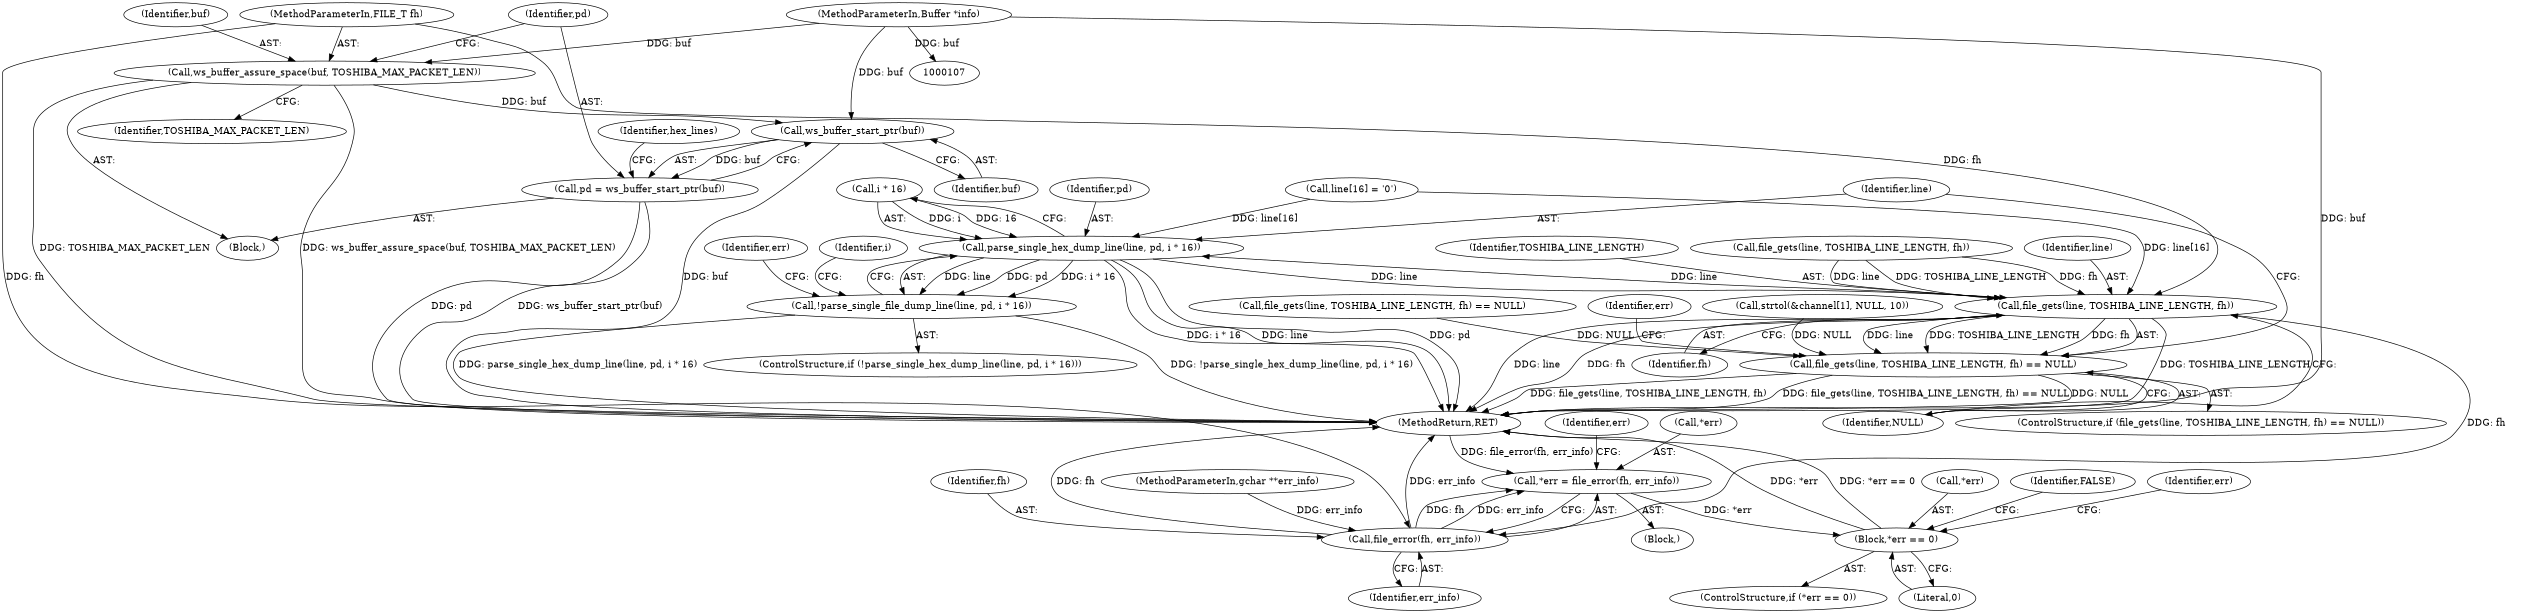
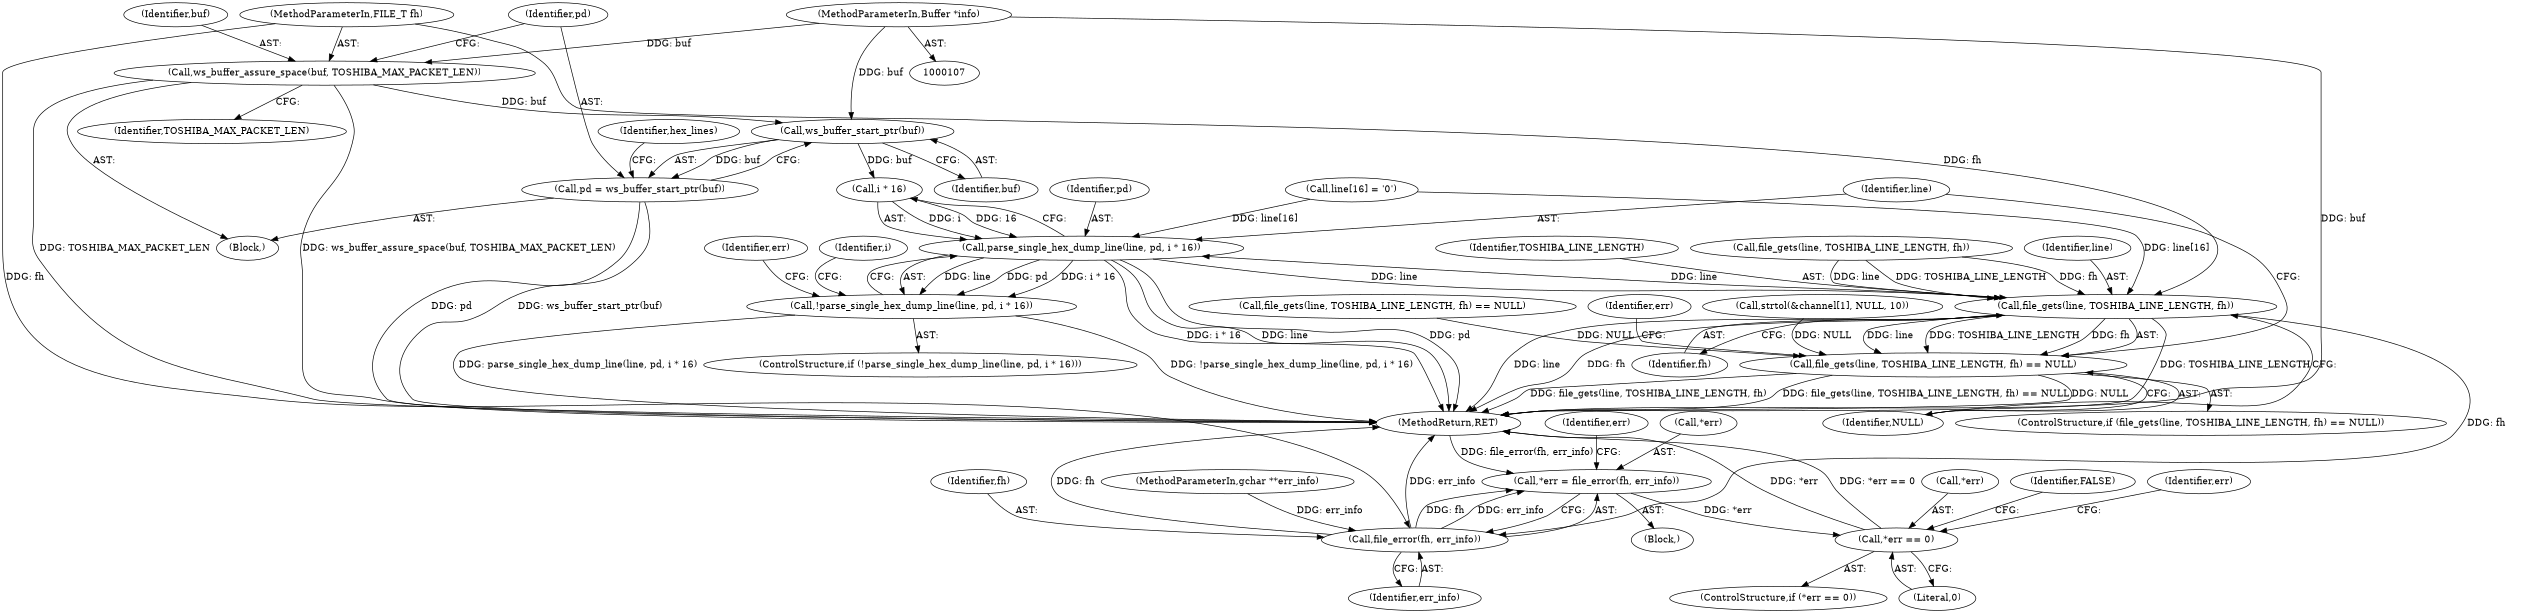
(937, 44) -> (937, 44)
(912, 307) -> (912, 307)
(509, 399) -> (865, 158)
(1896, 540) -> (1896, 540)
